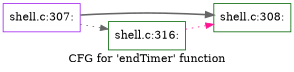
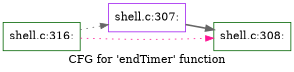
(90, 26) -> (90, 28)
